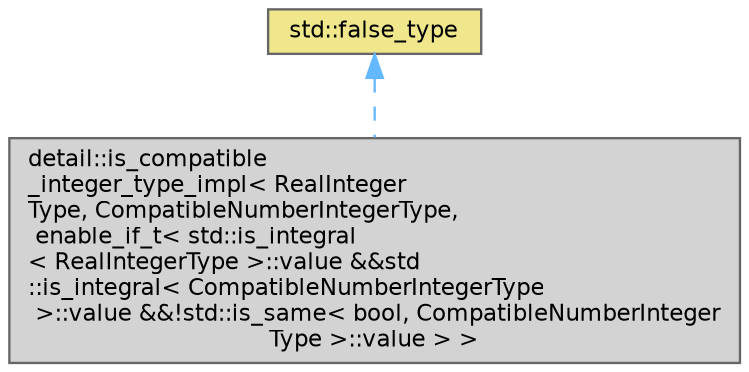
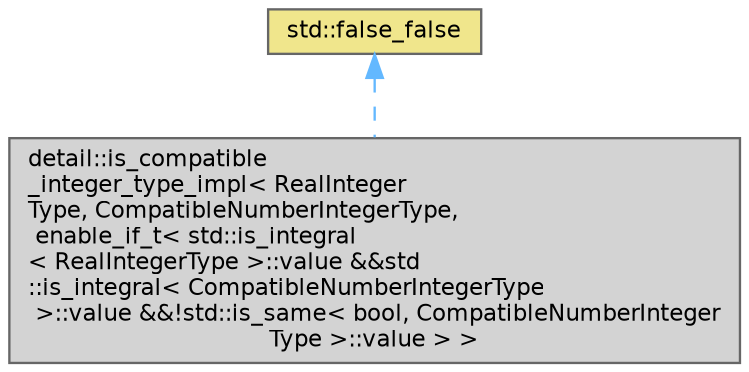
(375, 32) -> (375, 32)
